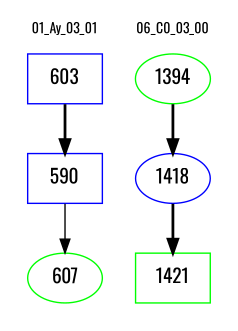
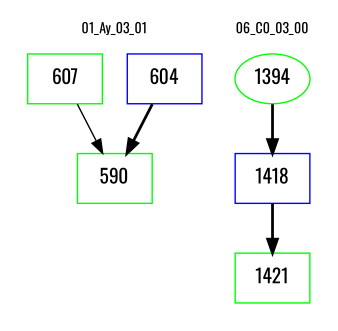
(65, 79) -> (165, 79)
(65, 178) -> (115, 178)
(173, 178) -> (273, 178)
(65, 221) -> (87, 122)
(65, 278) -> (65, 79)
